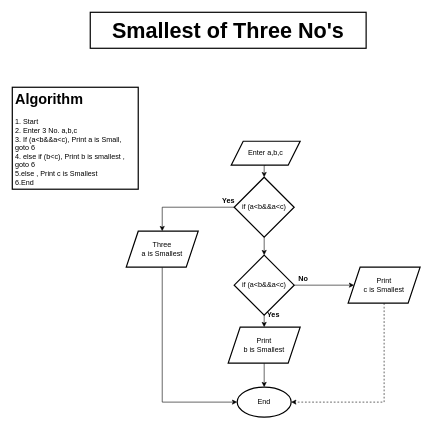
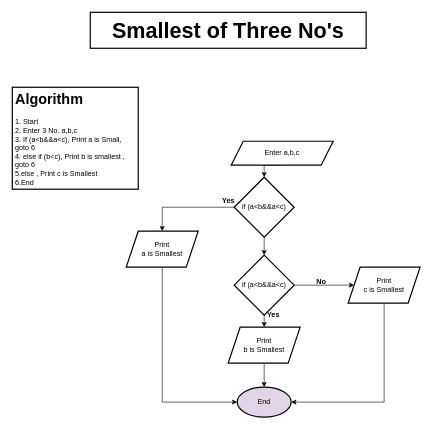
(266, 153) -> (282, 153)
(162, 249) -> (162, 249)
(303, 279) -> (321, 282)
(384, 397) -> (384, 397)
(264, 402) -> (264, 402)
